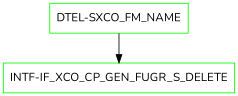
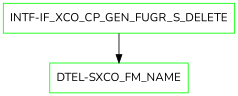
(119, 44) -> (119, 44)
